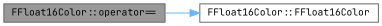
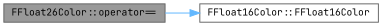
(84, 13) -> (84, 13)
